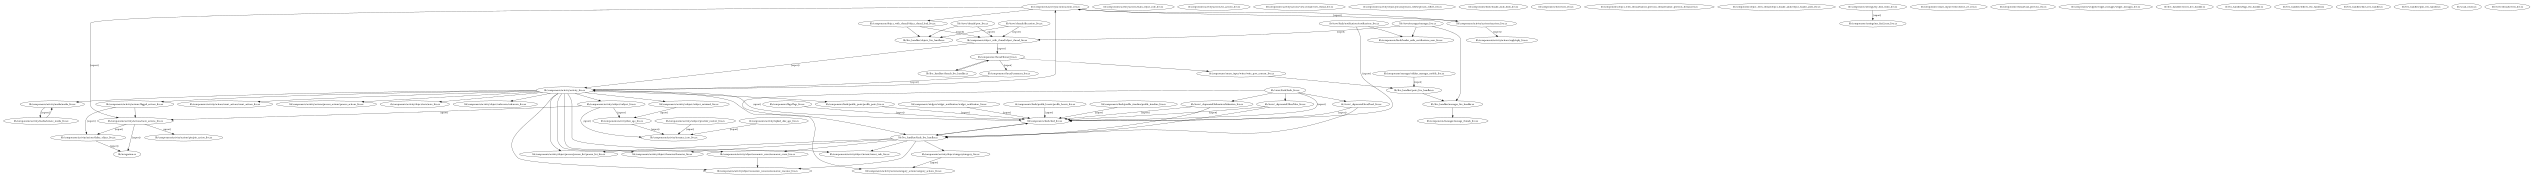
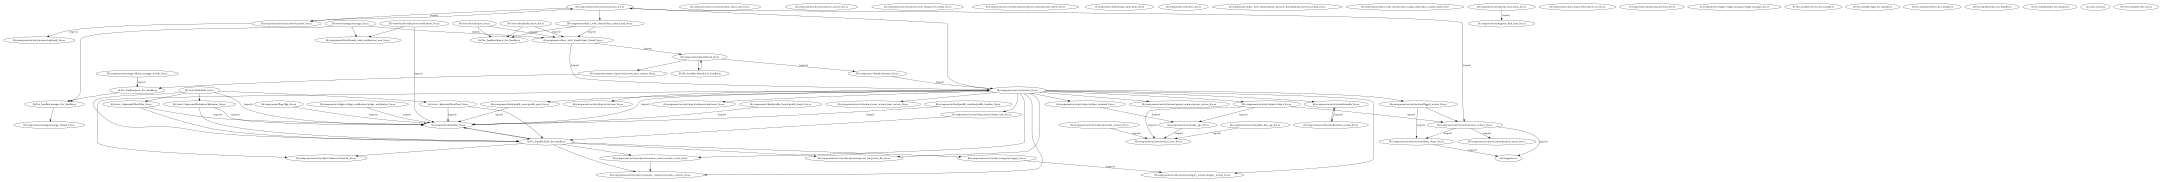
(890, 146) -> (761, 128)
